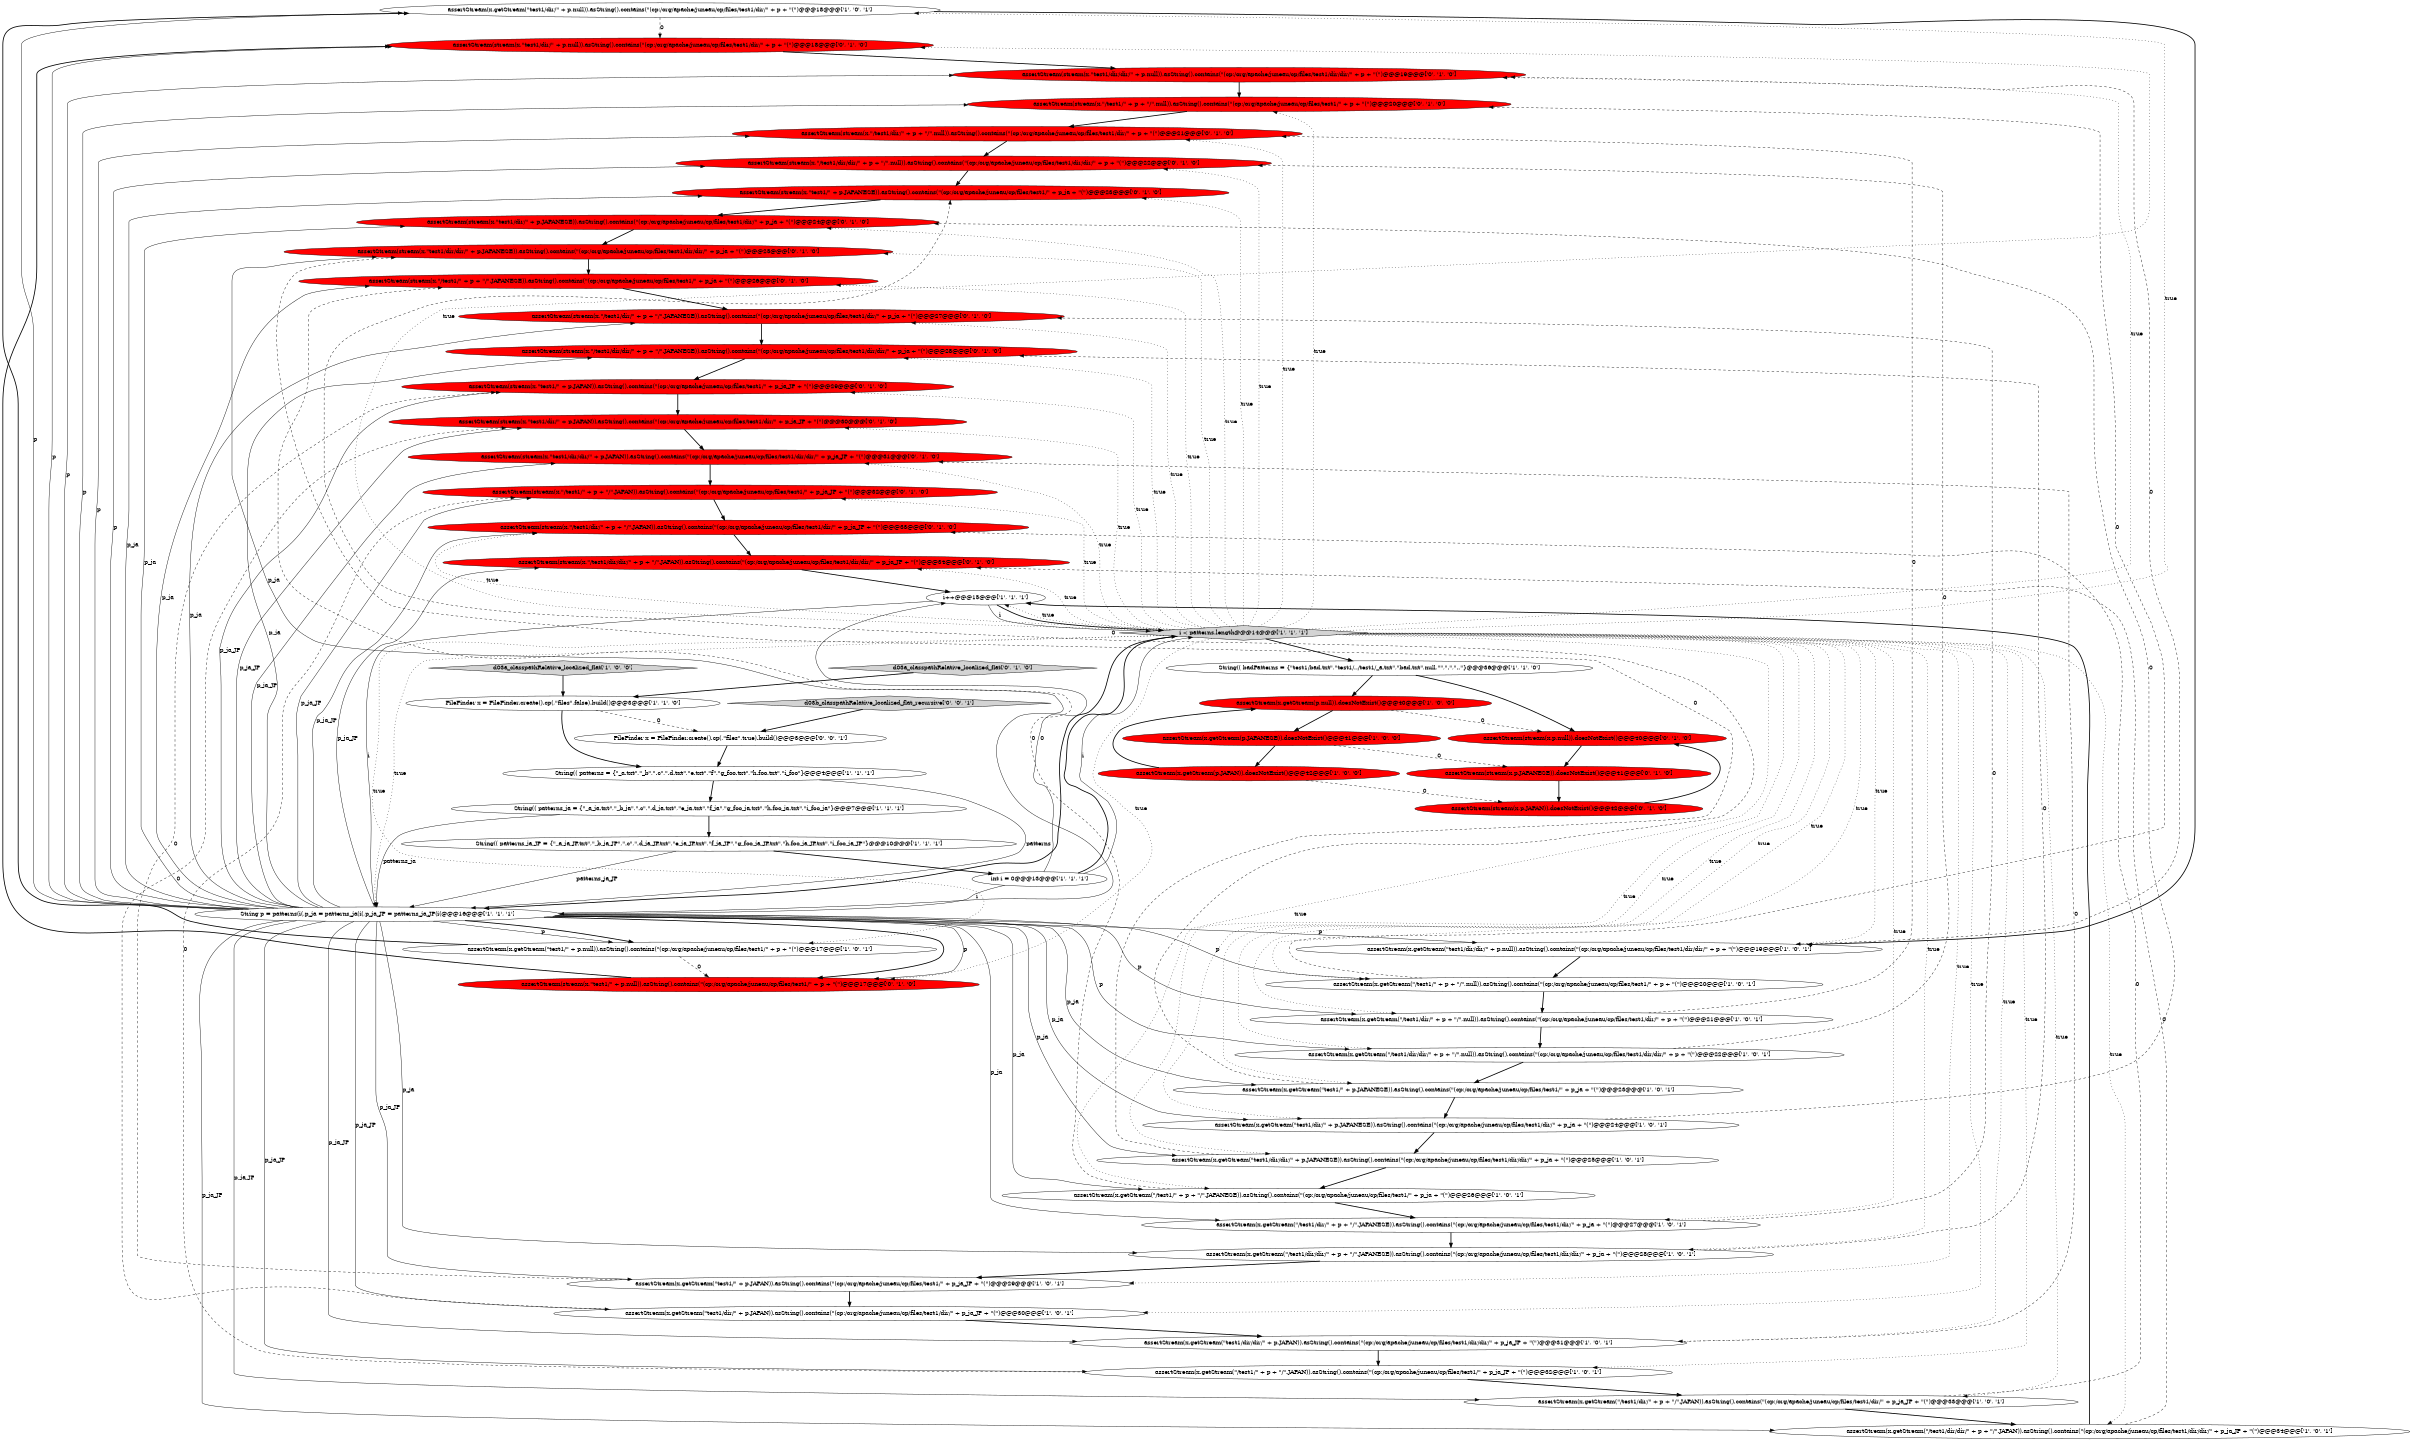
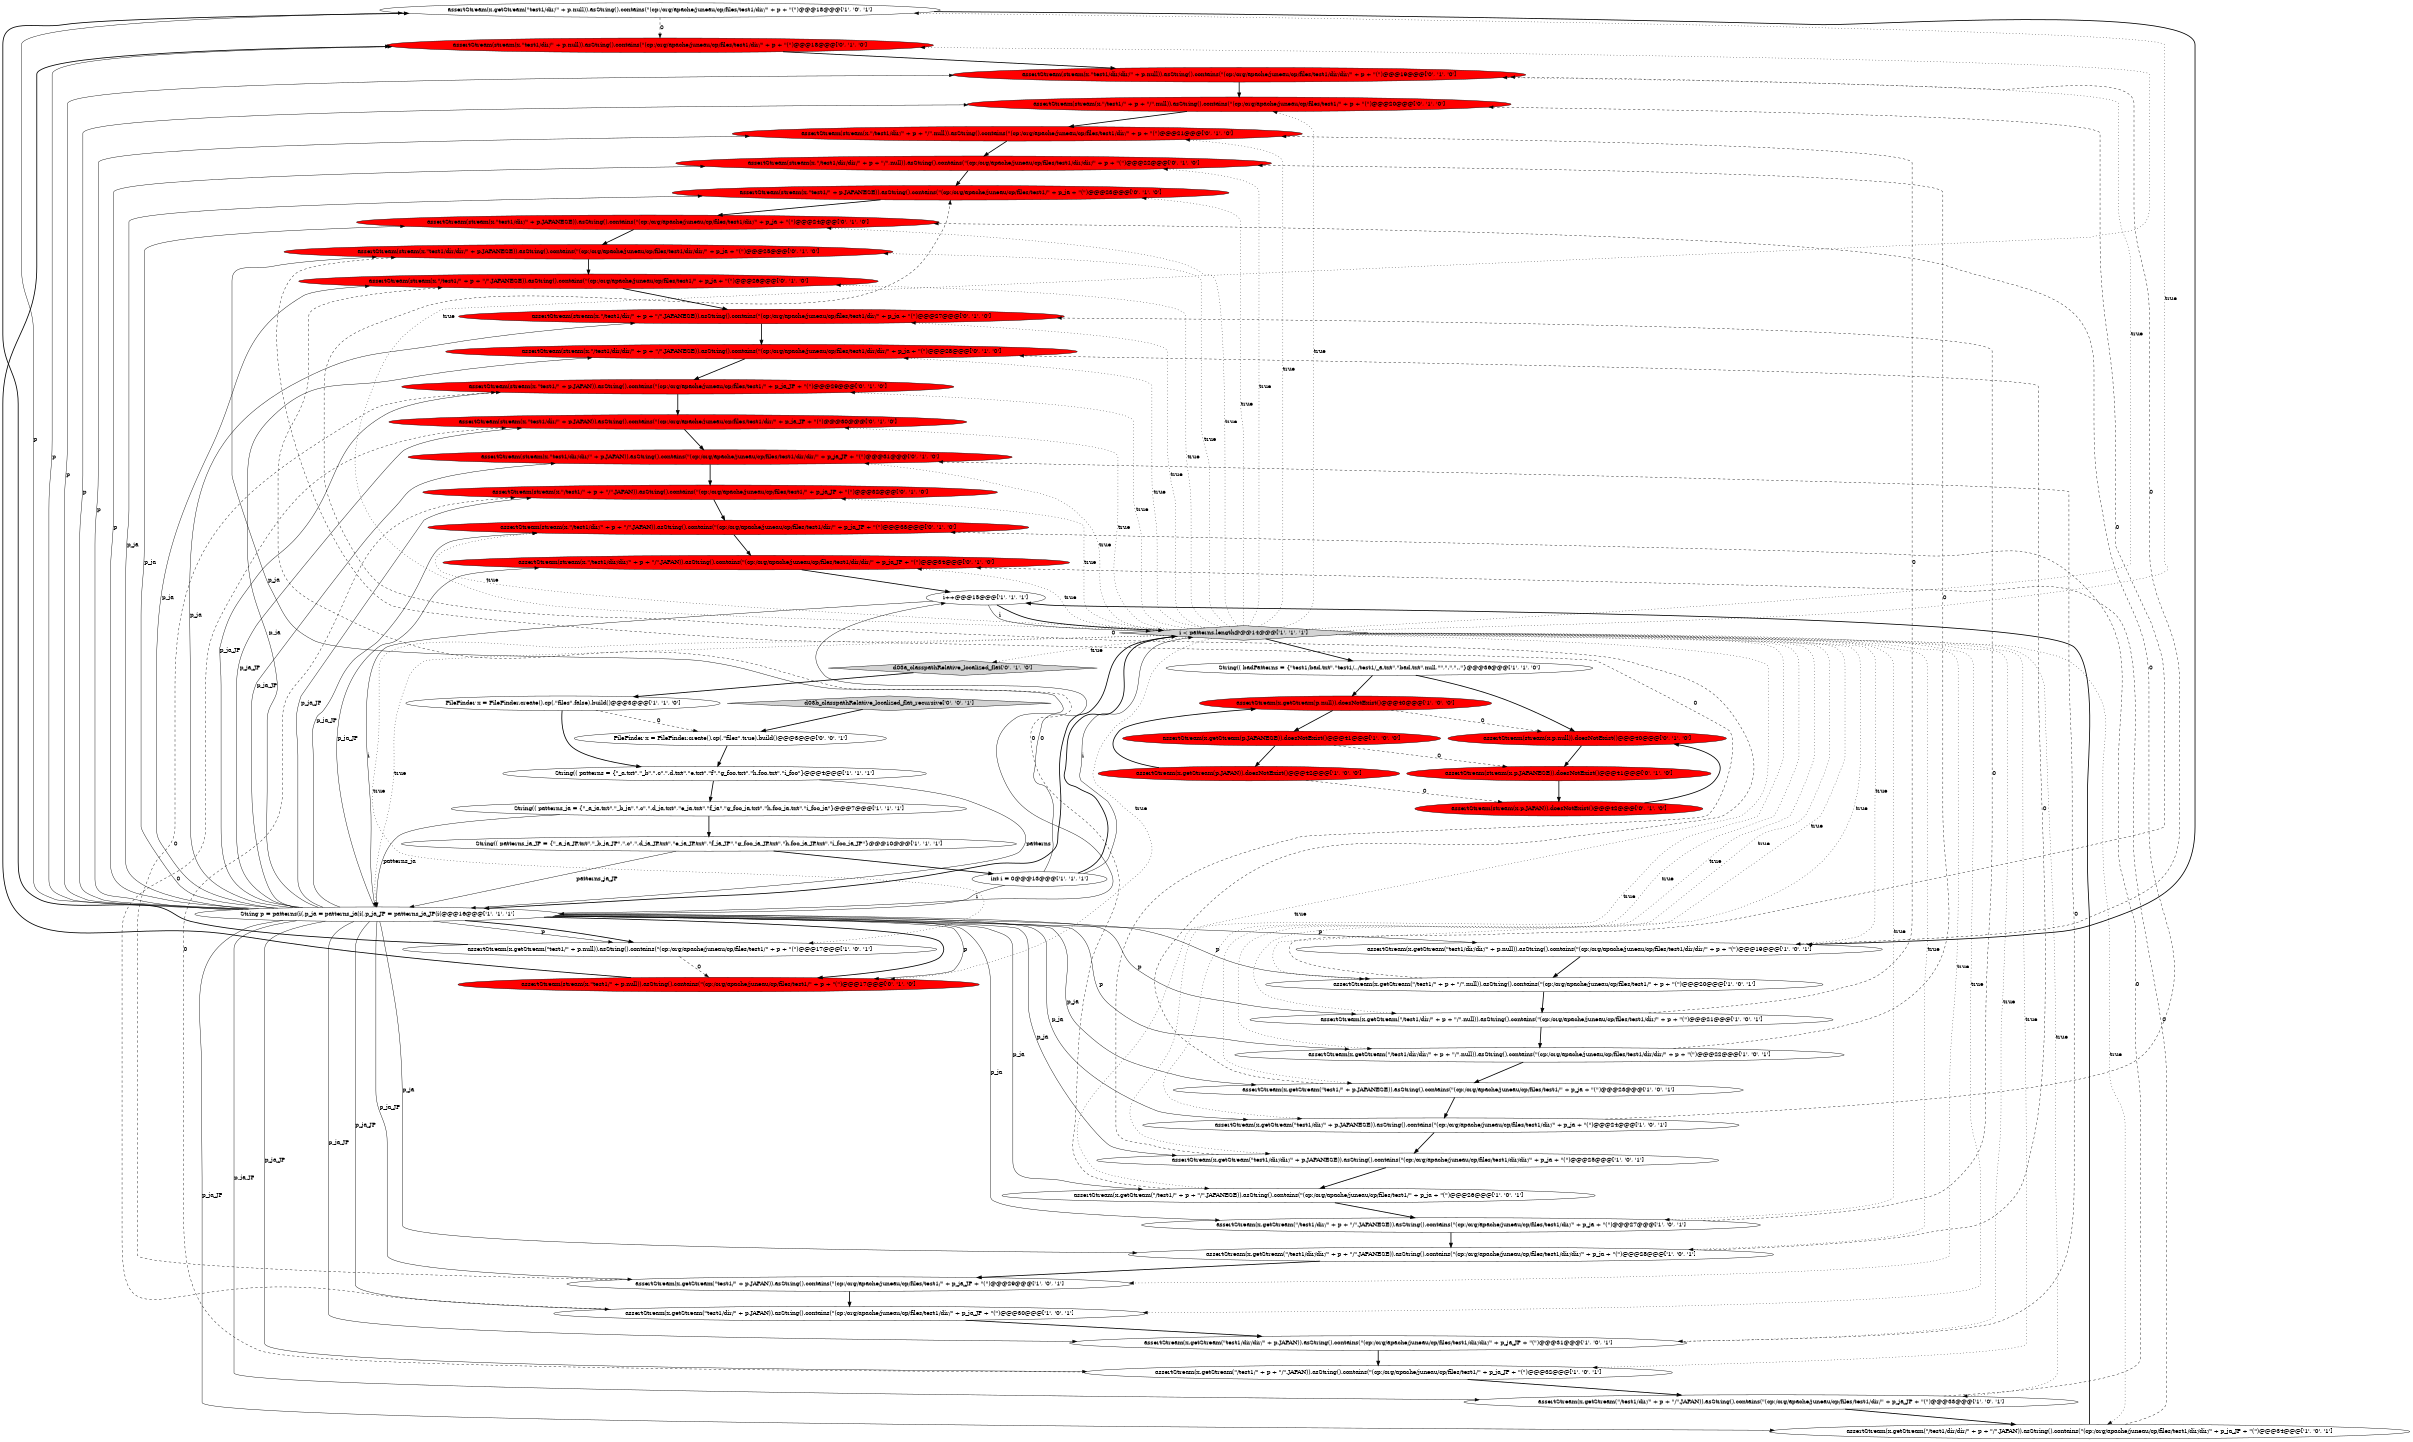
(1048, 619) -> (1114, 645)
(563, 668) -> none
